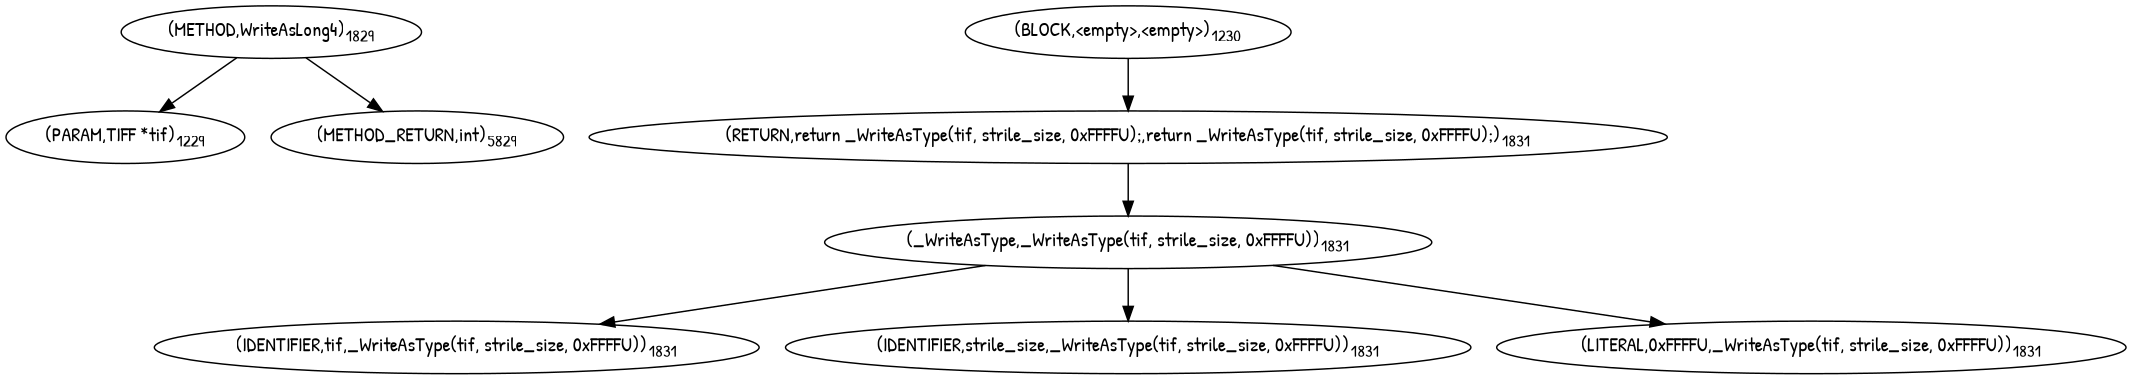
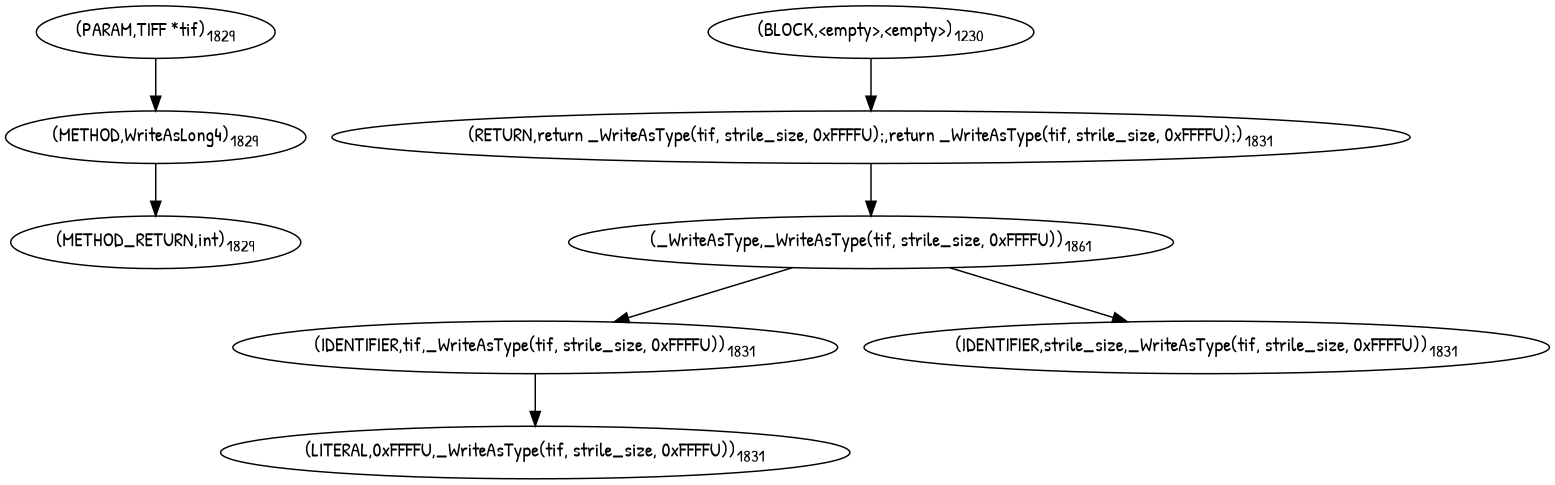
(205, 80) -> (156, 78)
(191, 135) -> (221, 30)
(503, 135) -> (241, 240)
(1335, 240) -> (1078, 240)
(1462, 294) -> (535, 393)
